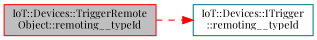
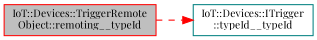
(253, 20) -> (253, 20)
